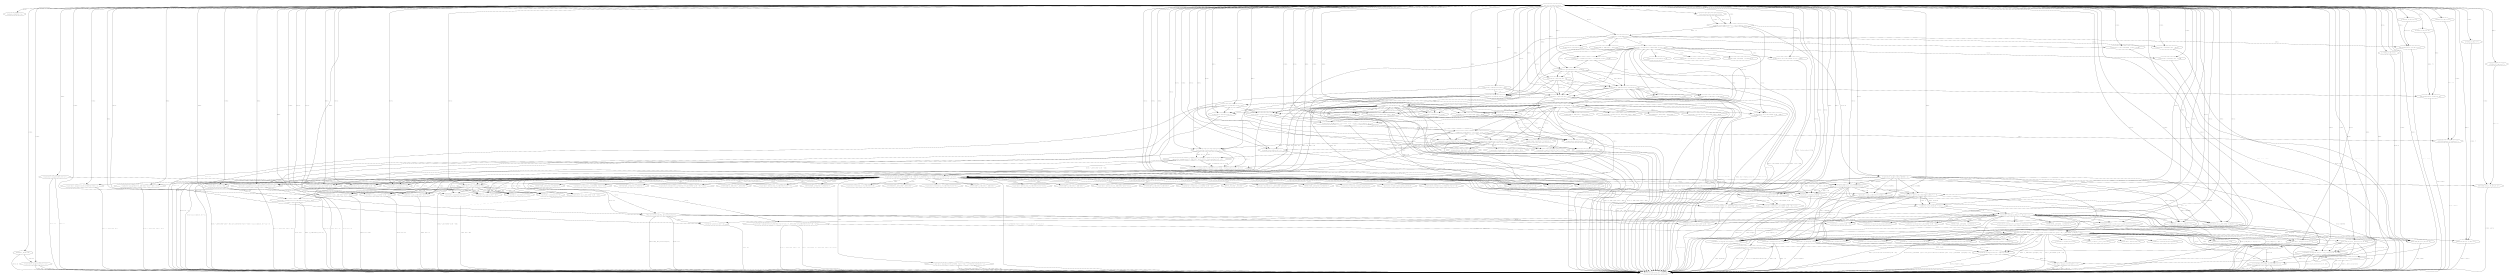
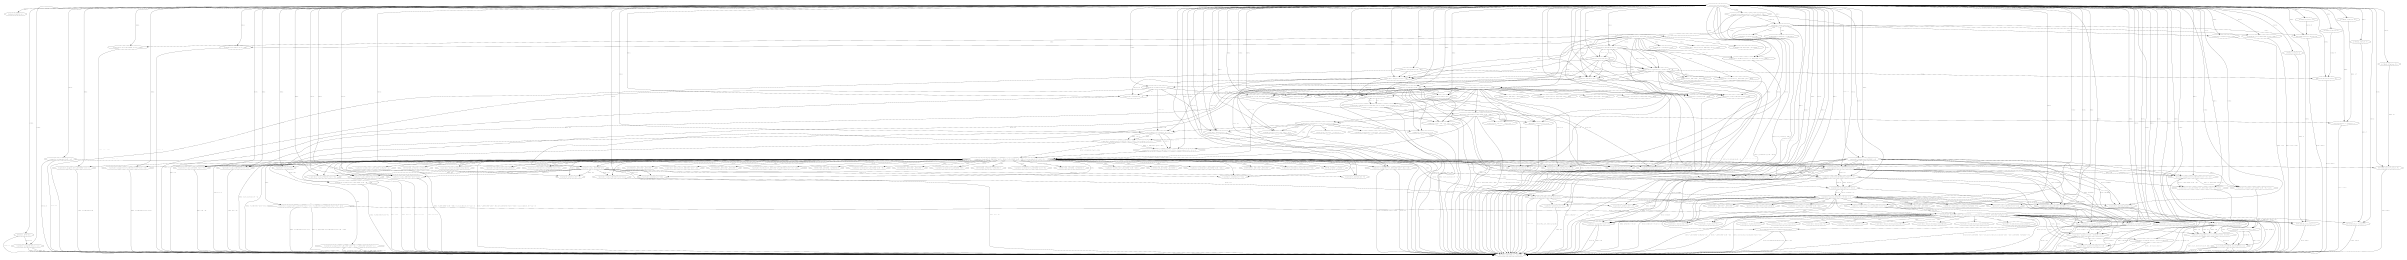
(1710, 14) -> none
(1581, 64) -> (1677, 53)
